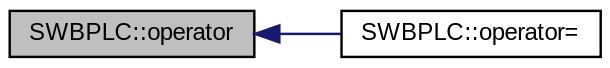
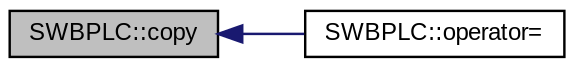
(132, 34) -> (114, 34)
